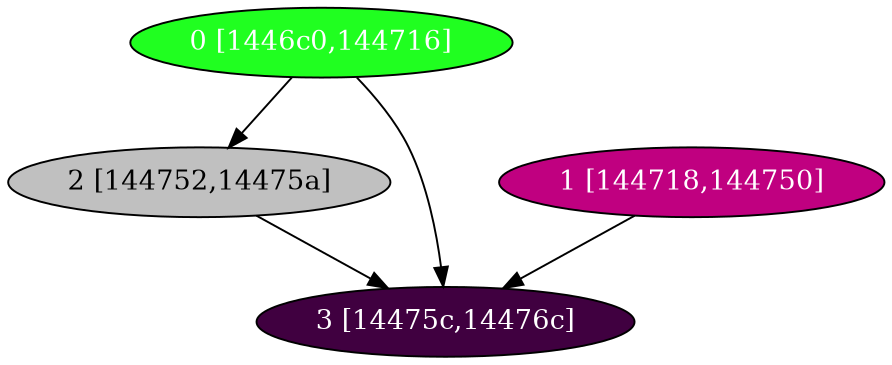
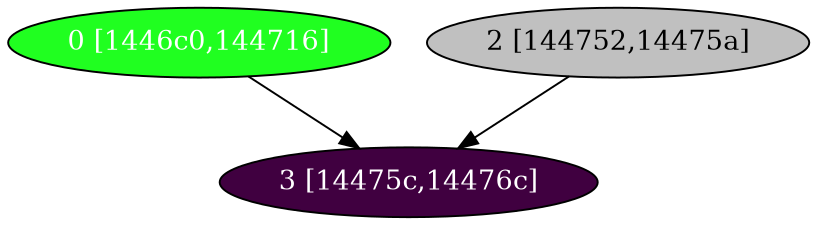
(267, 105) -> none
(692, 182) -> none
